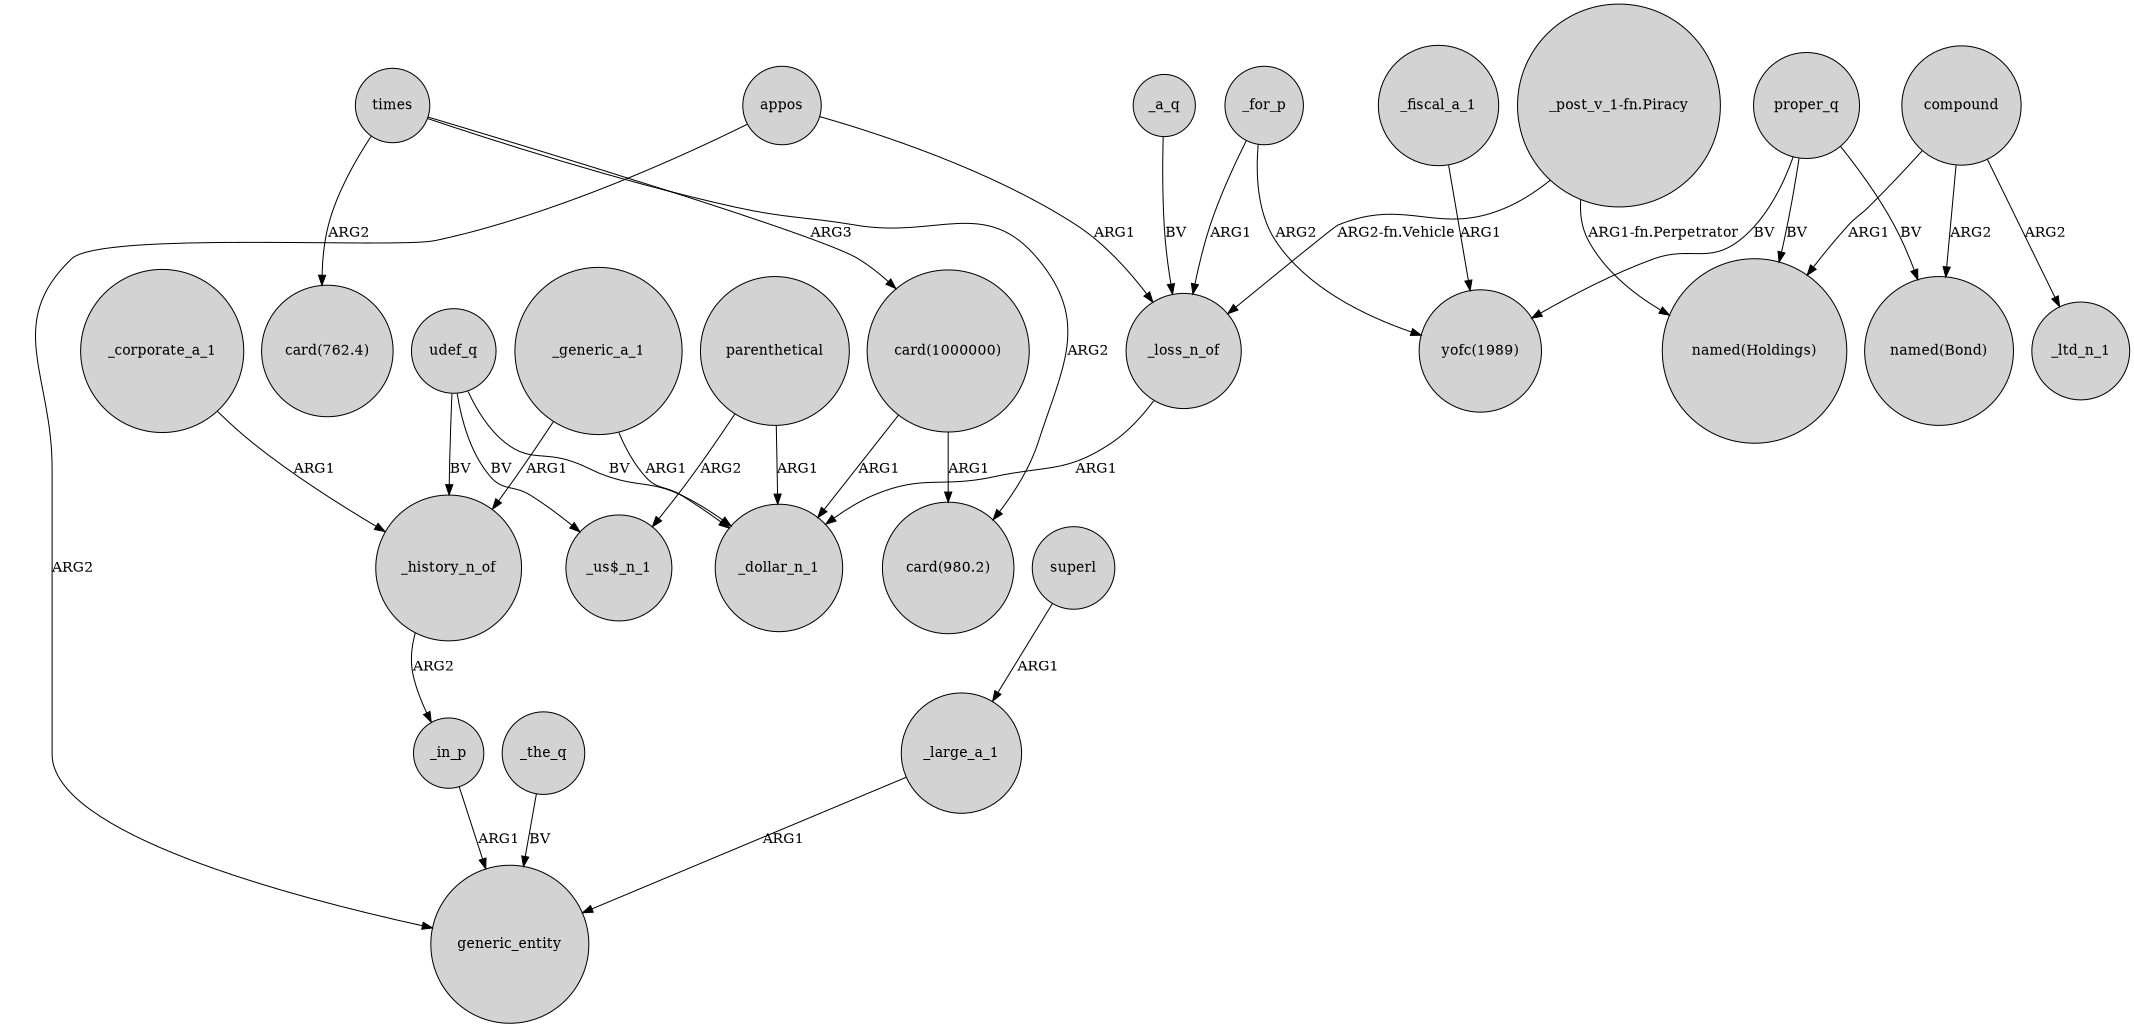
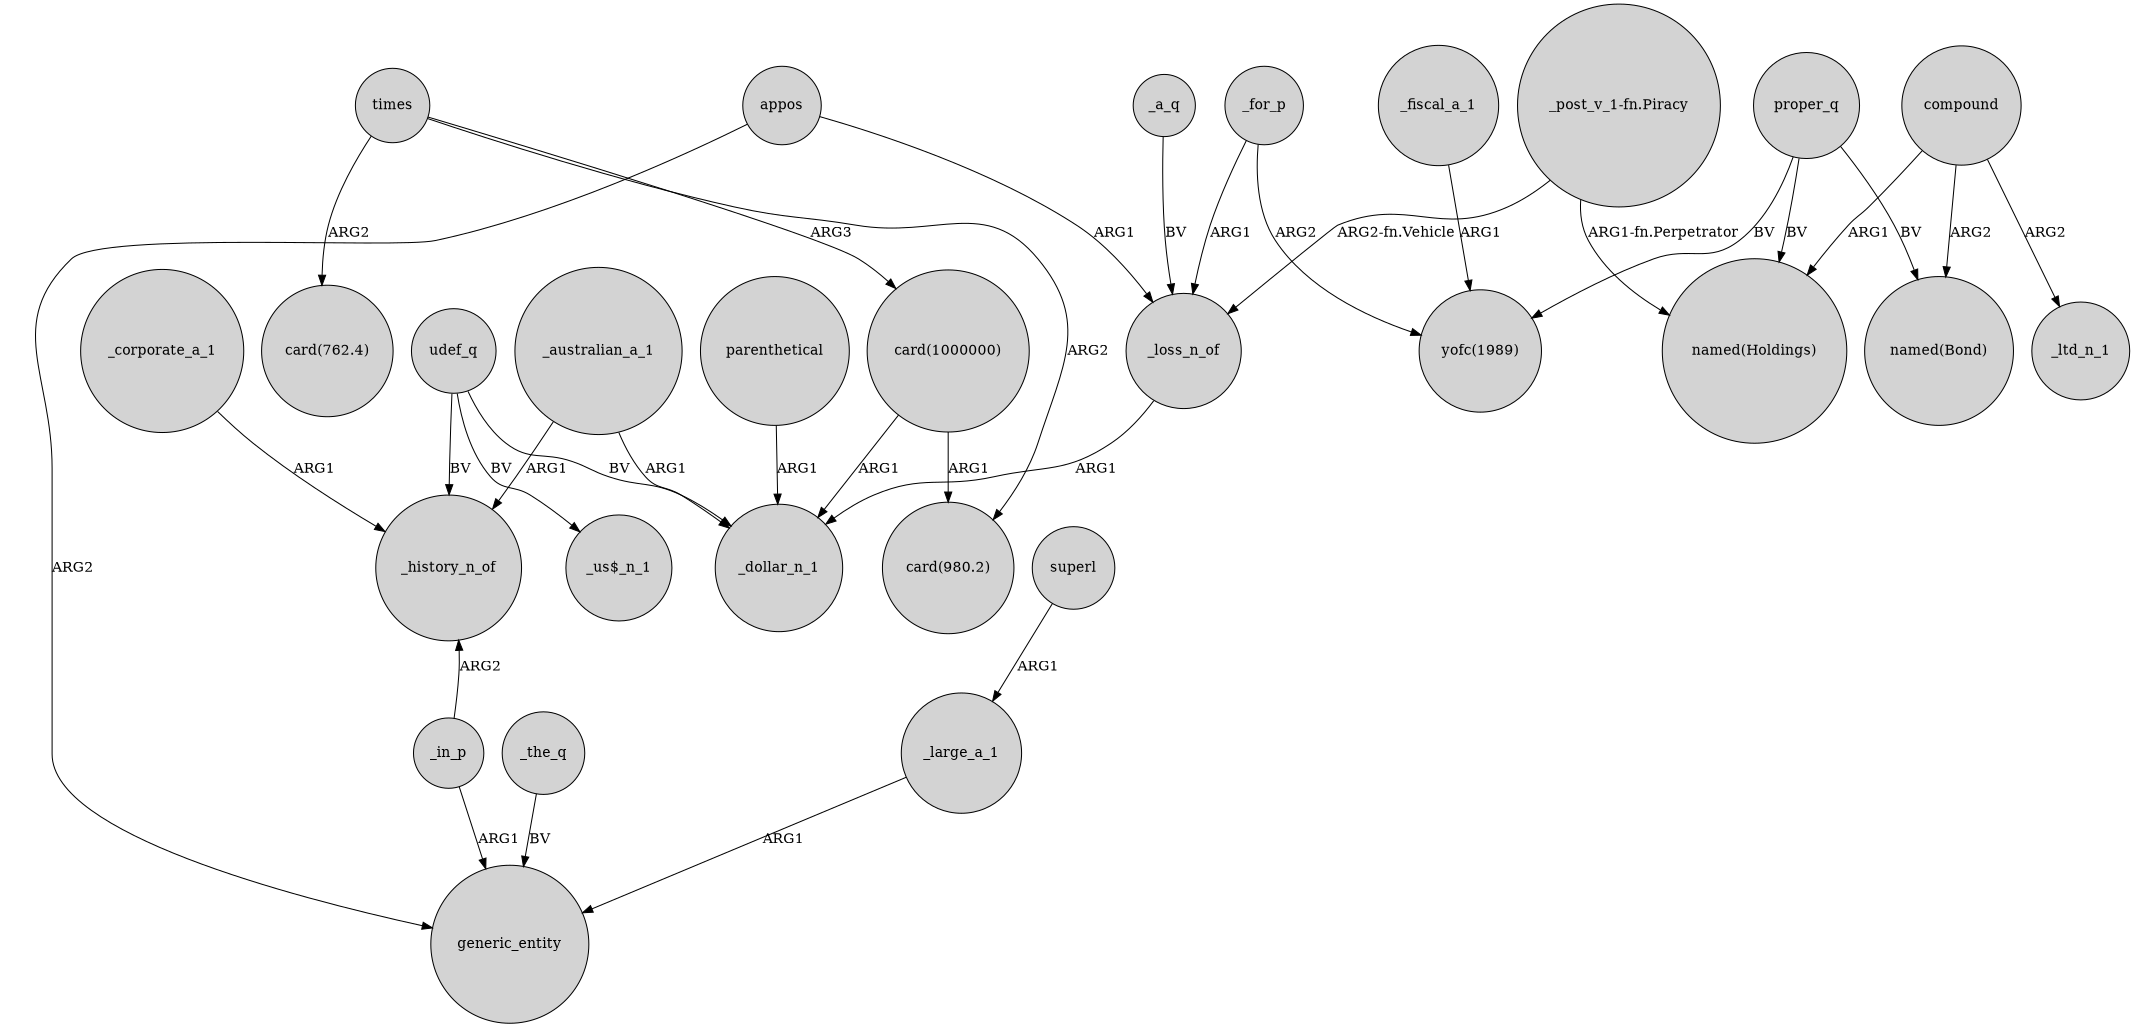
(599, 351) -> (599, 351)
(698, 467) -> none
(413, 674) -> (458, 684)
